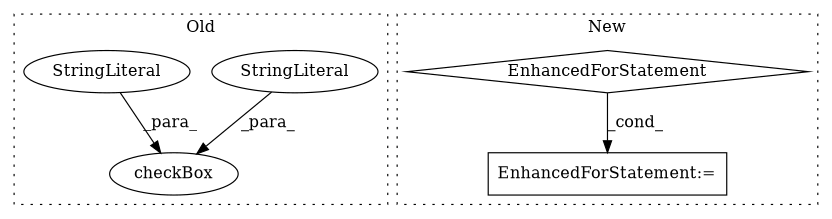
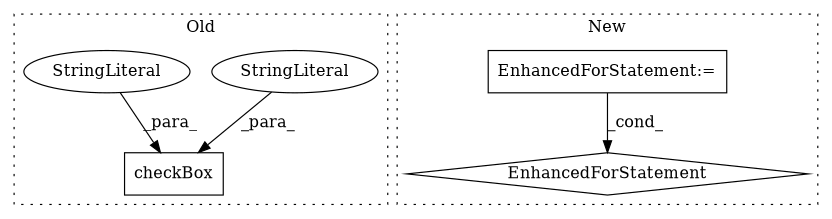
(607, 117) -> (607, 117)
(174, 174) -> (174, 174)
